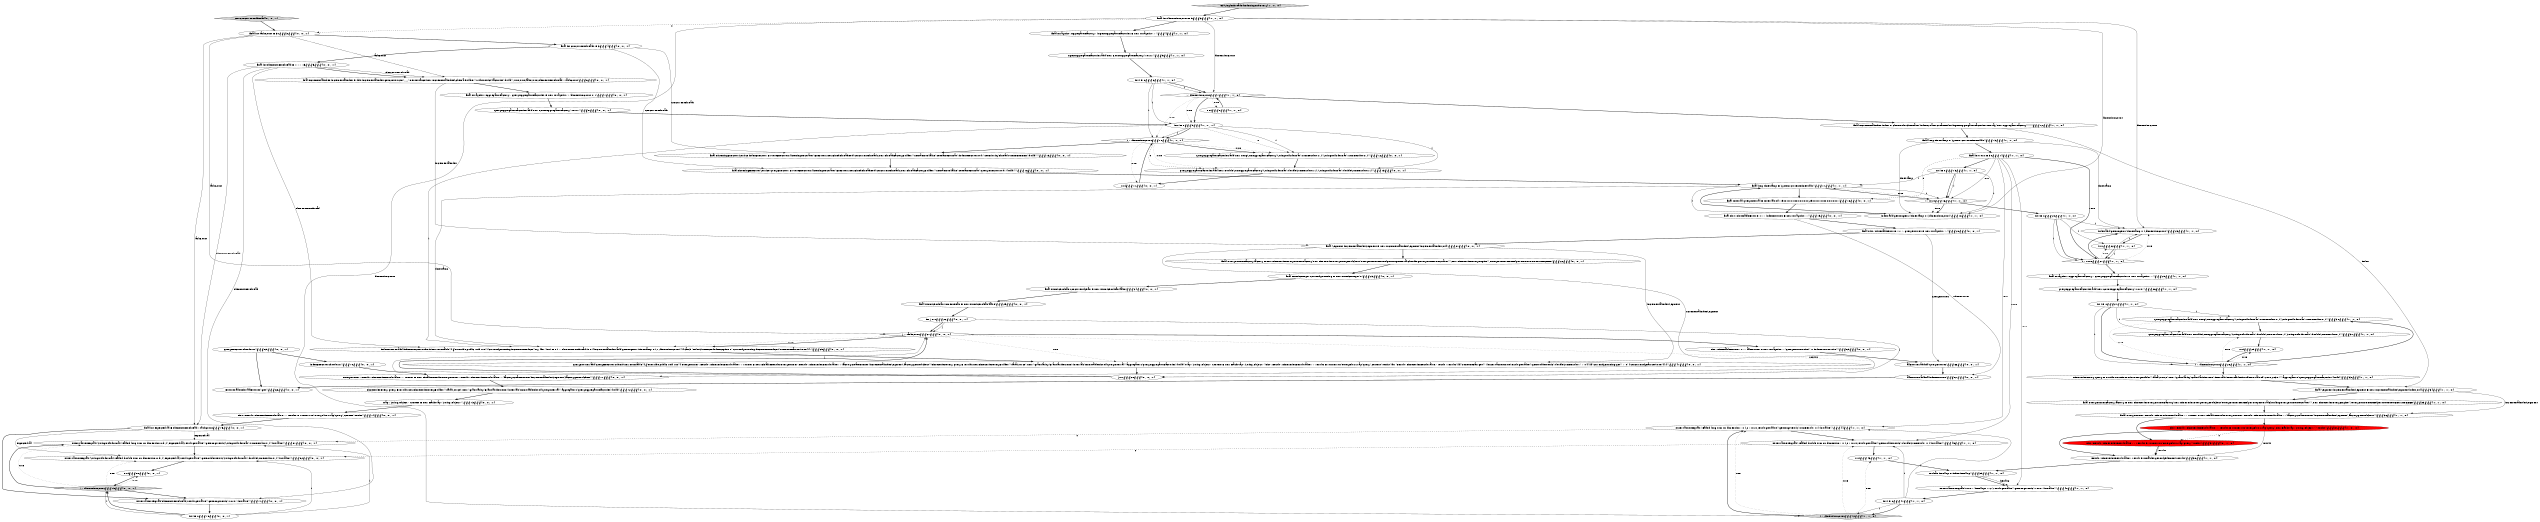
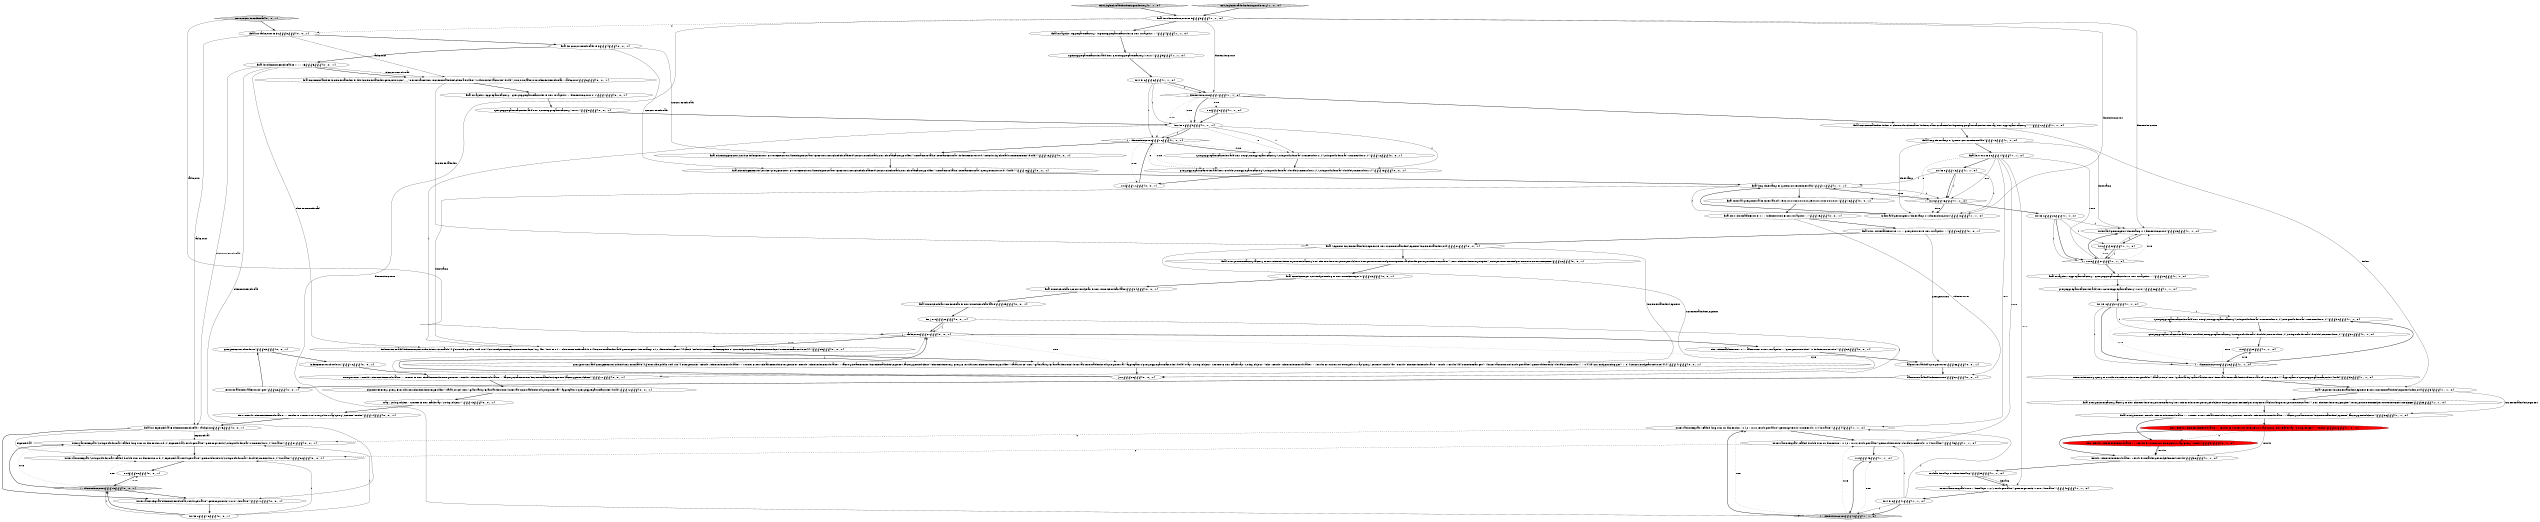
none -> (1130, 6)
(1221, 103) -> (1210, 117)
(2089, 191) -> (2089, 191)
(444, 266) -> (440, 281)
(1814, 357) -> (1814, 357)
(258, 369) -> (261, 371)
(1918, 465) -> (1853, 484)
